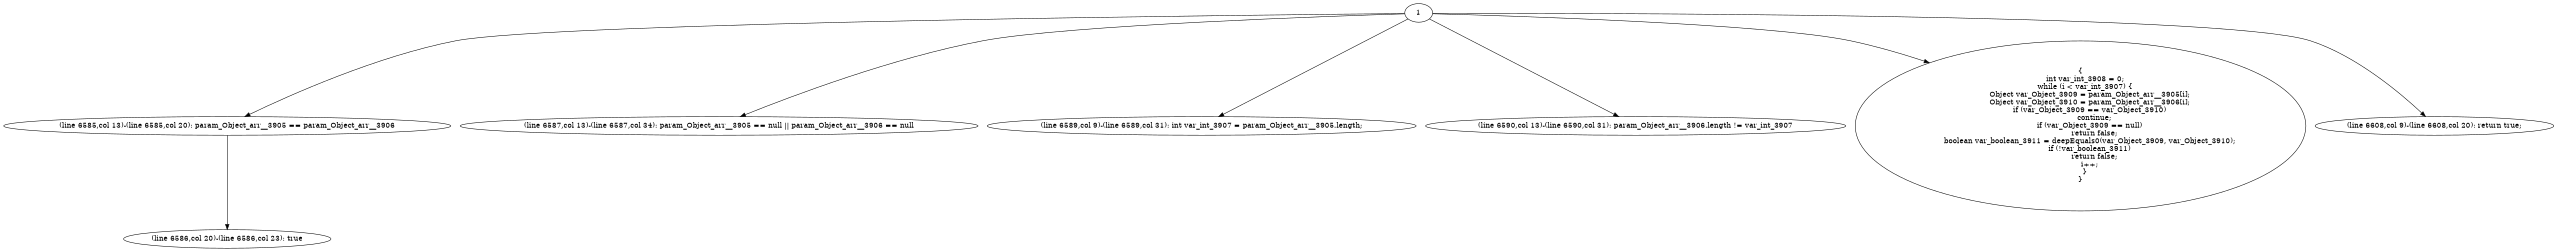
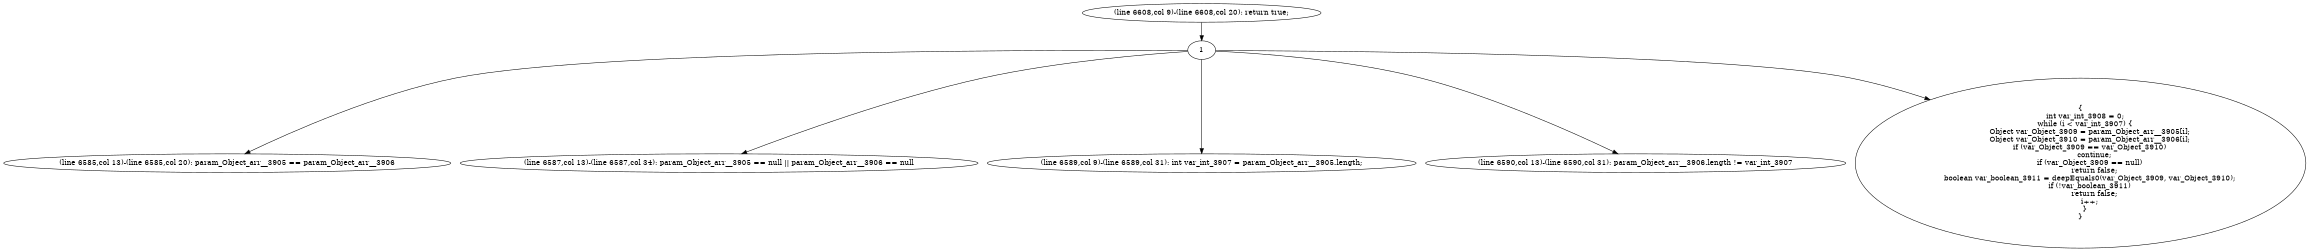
(1939, 18) -> (1202, 29)
(227, 239) -> none
